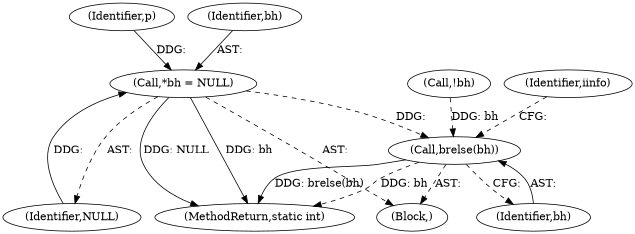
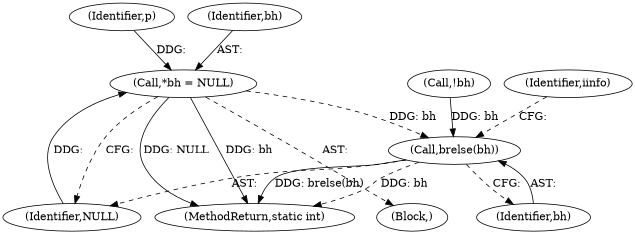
(451, 113) -> (451, 113)
(413, 117) -> (413, 117)
(121, 151) -> (121, 151)
(435, 181) -> (261, 174)
